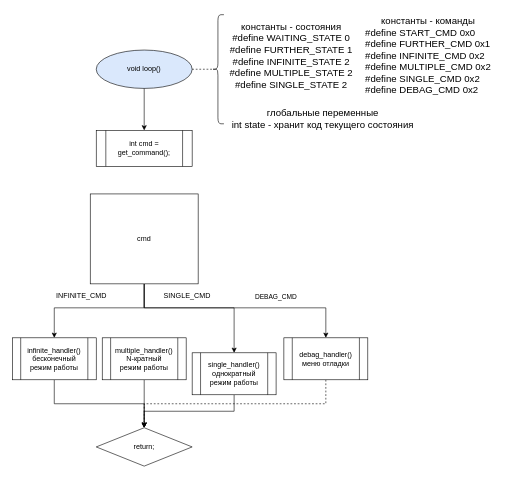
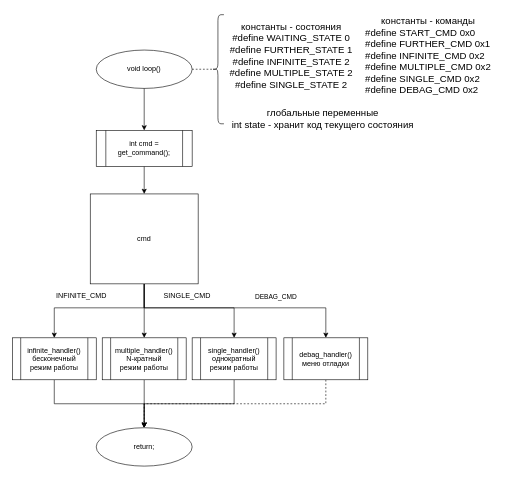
(144, 69) -> (144, 69)
none -> (144, 188)
none -> (144, 332)
(234, 374) -> (234, 359)
(144, 447) -> (144, 447)
